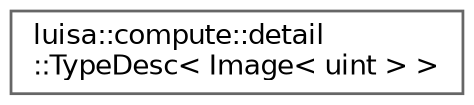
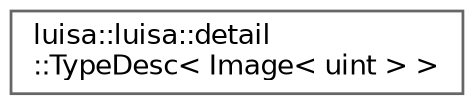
(237, 52) -> (237, 52)
